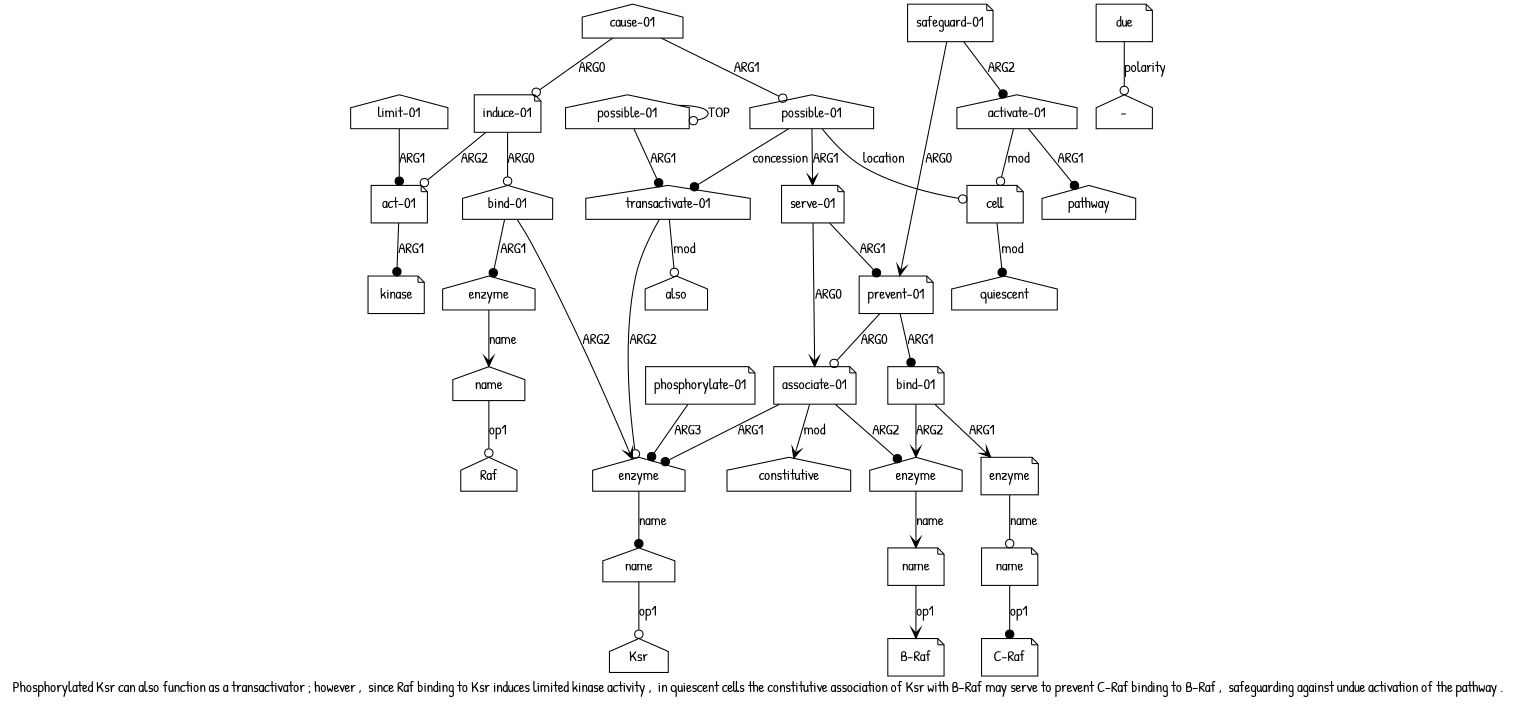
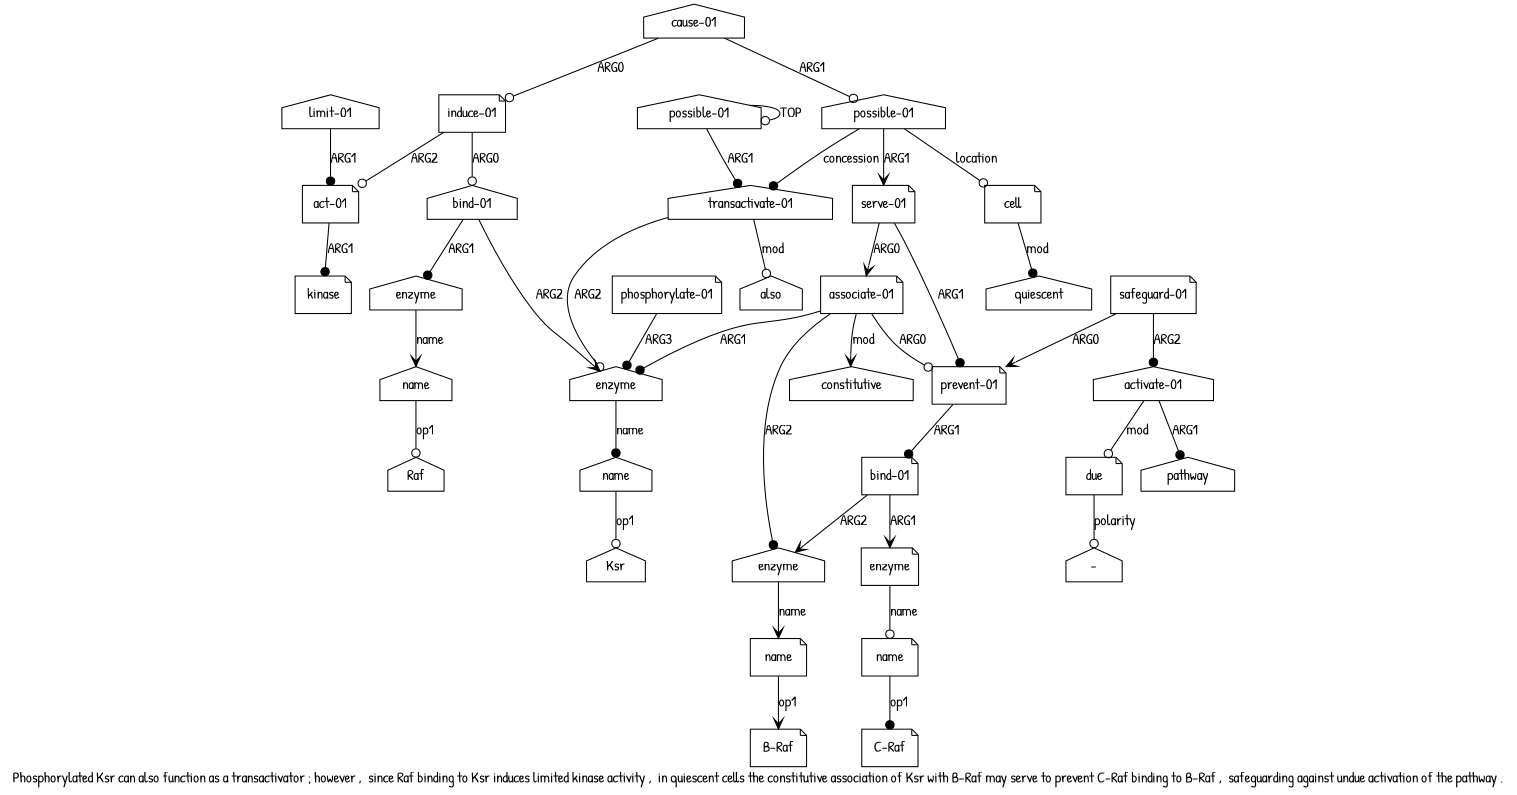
(1008, 153) -> (1127, 425)
(858, 337) -> (894, 343)
